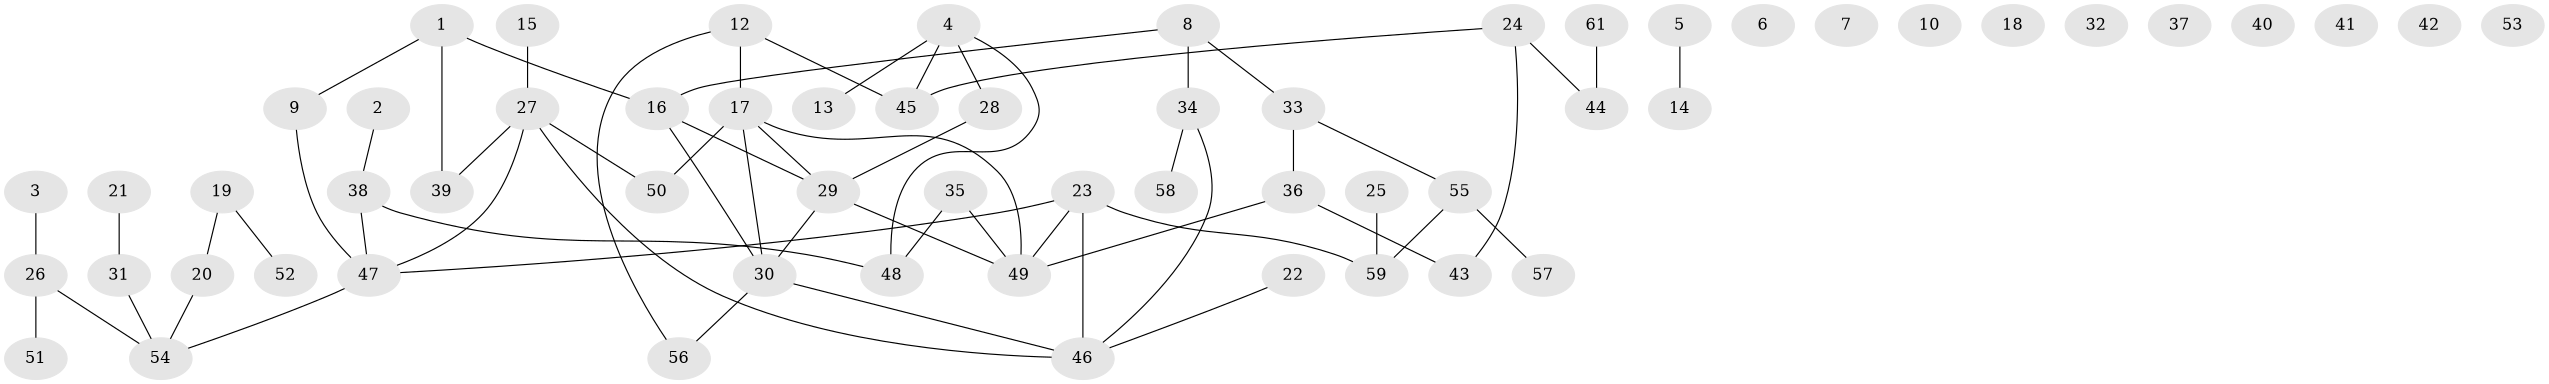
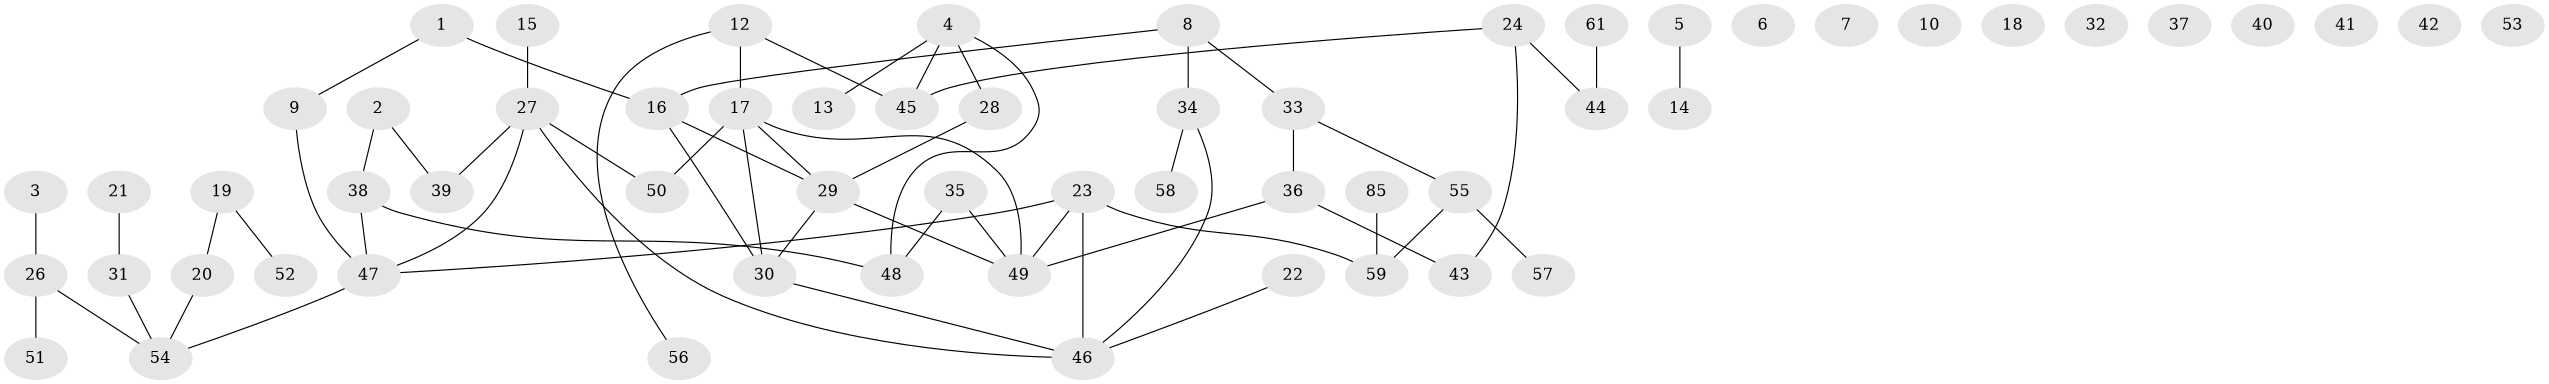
(442, 109) -> (410, 150)
(1377, 192) -> (1377, 192)
(722, 317) -> none
